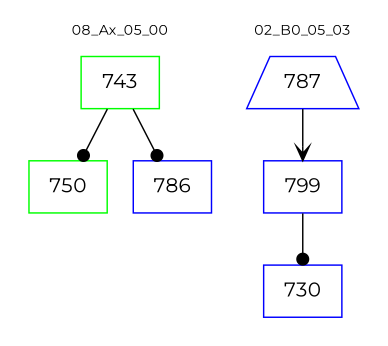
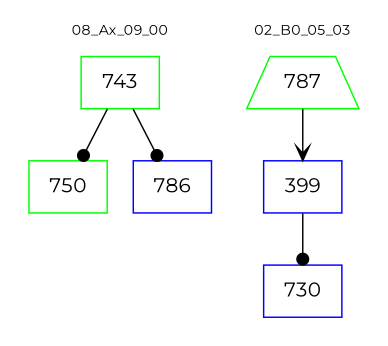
(120, 31) -> (120, 31)
(303, 83) -> (303, 83)
(303, 187) -> (303, 187)
